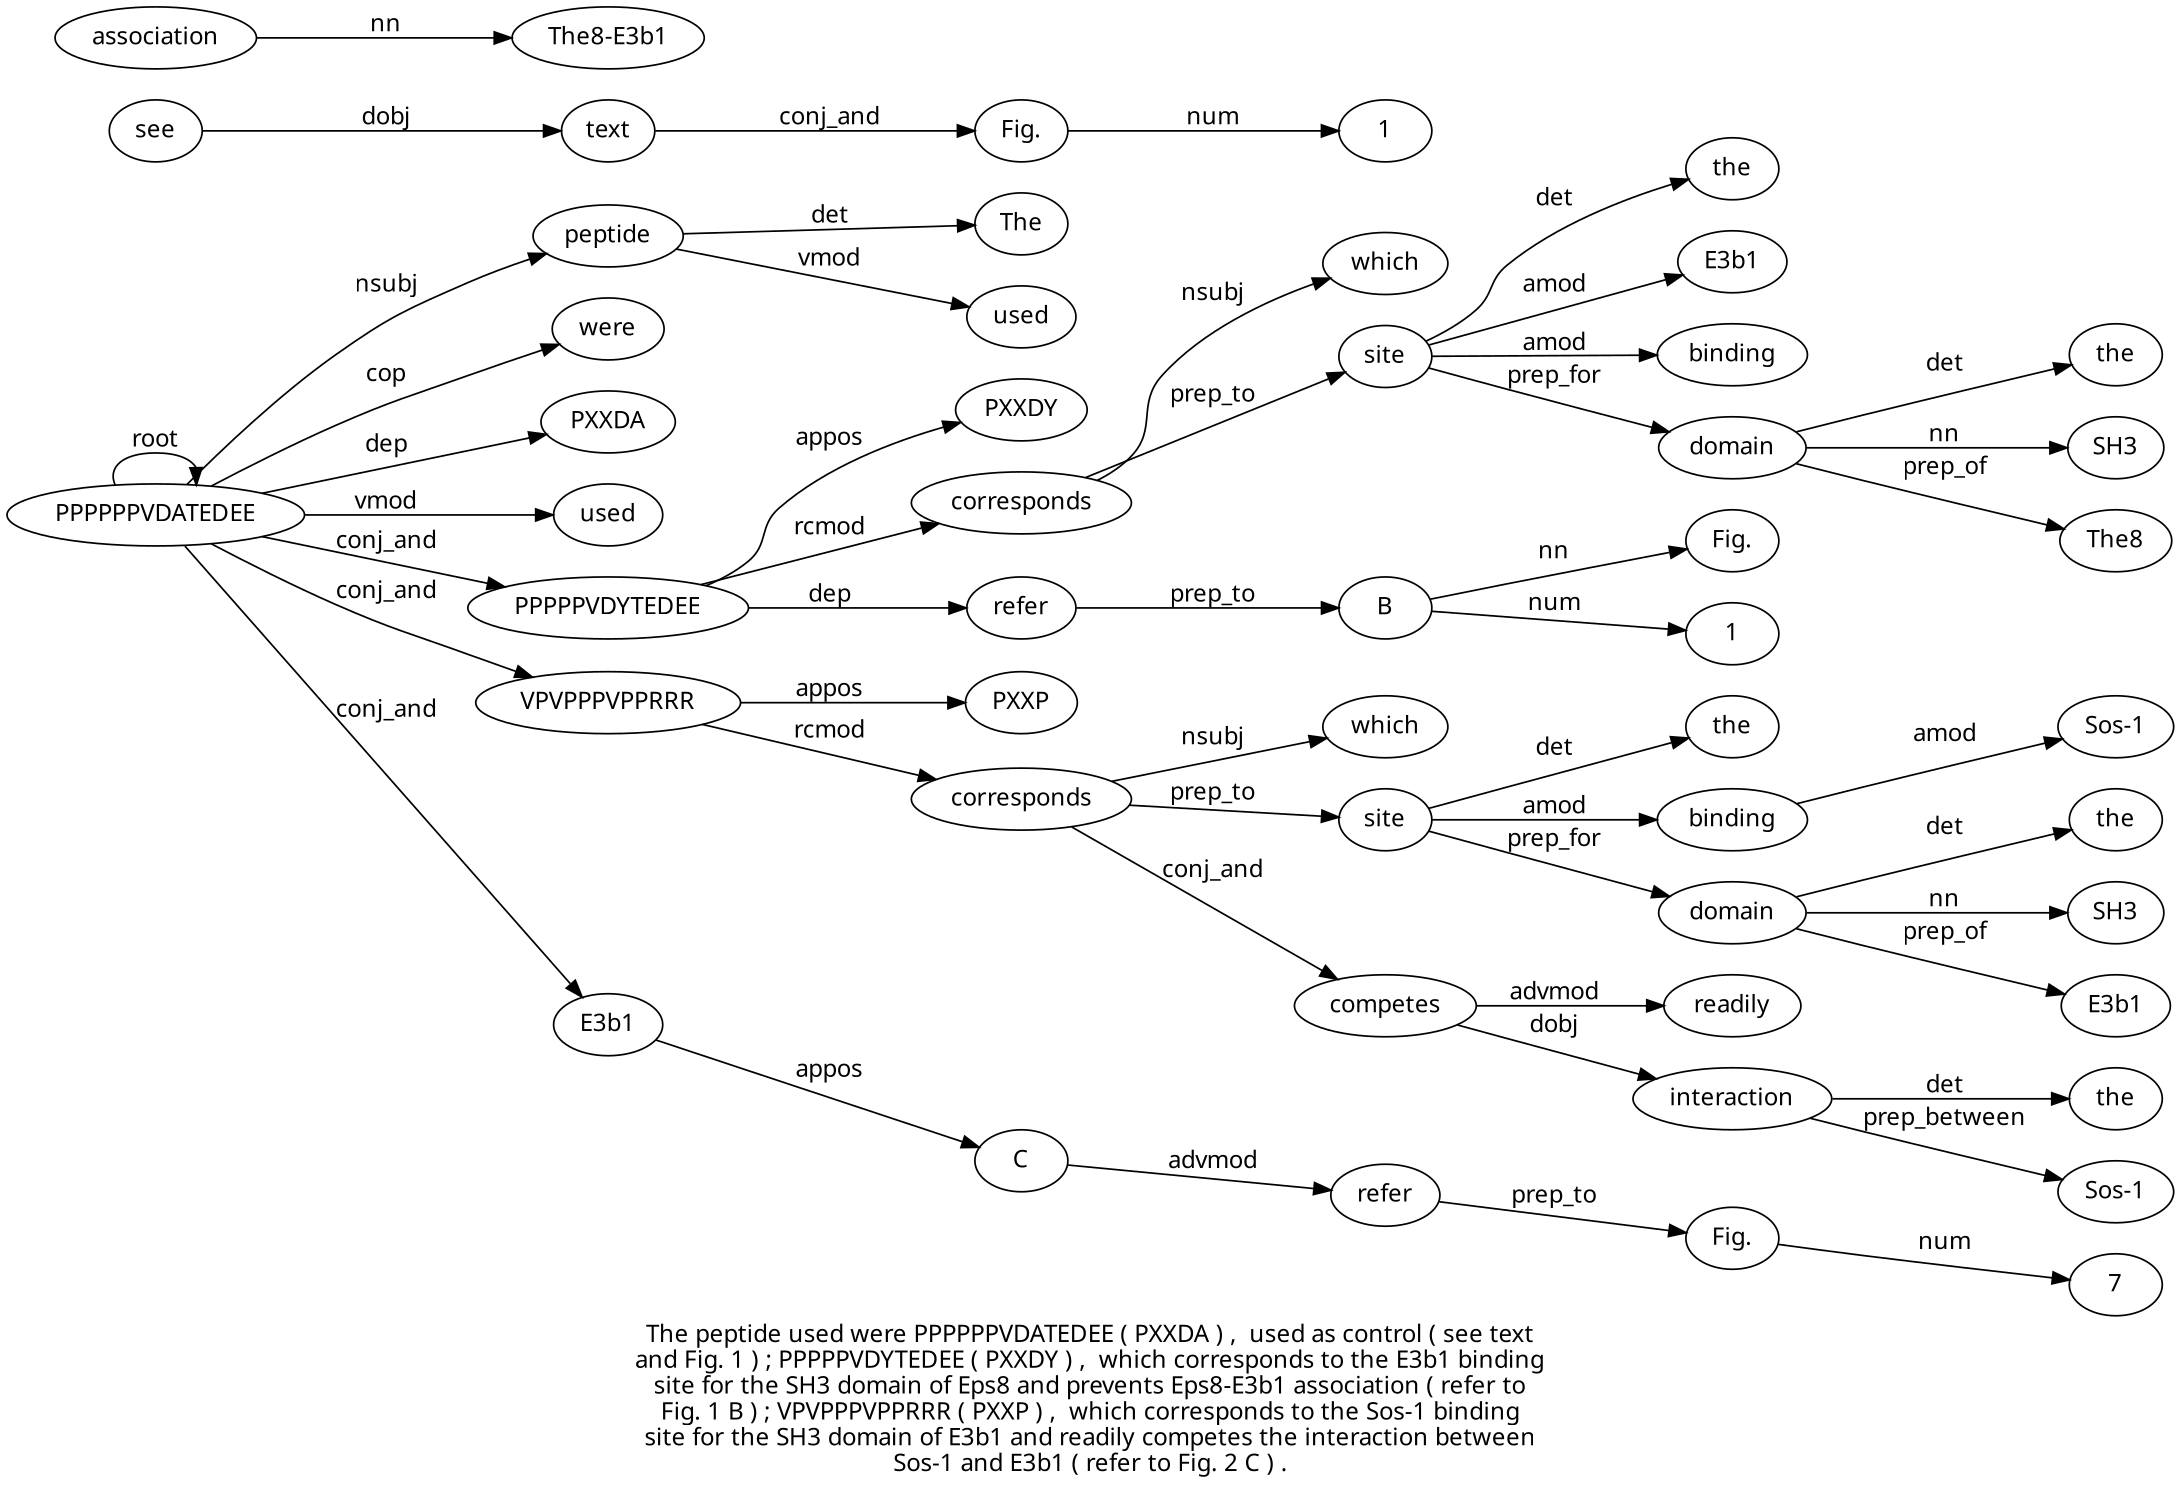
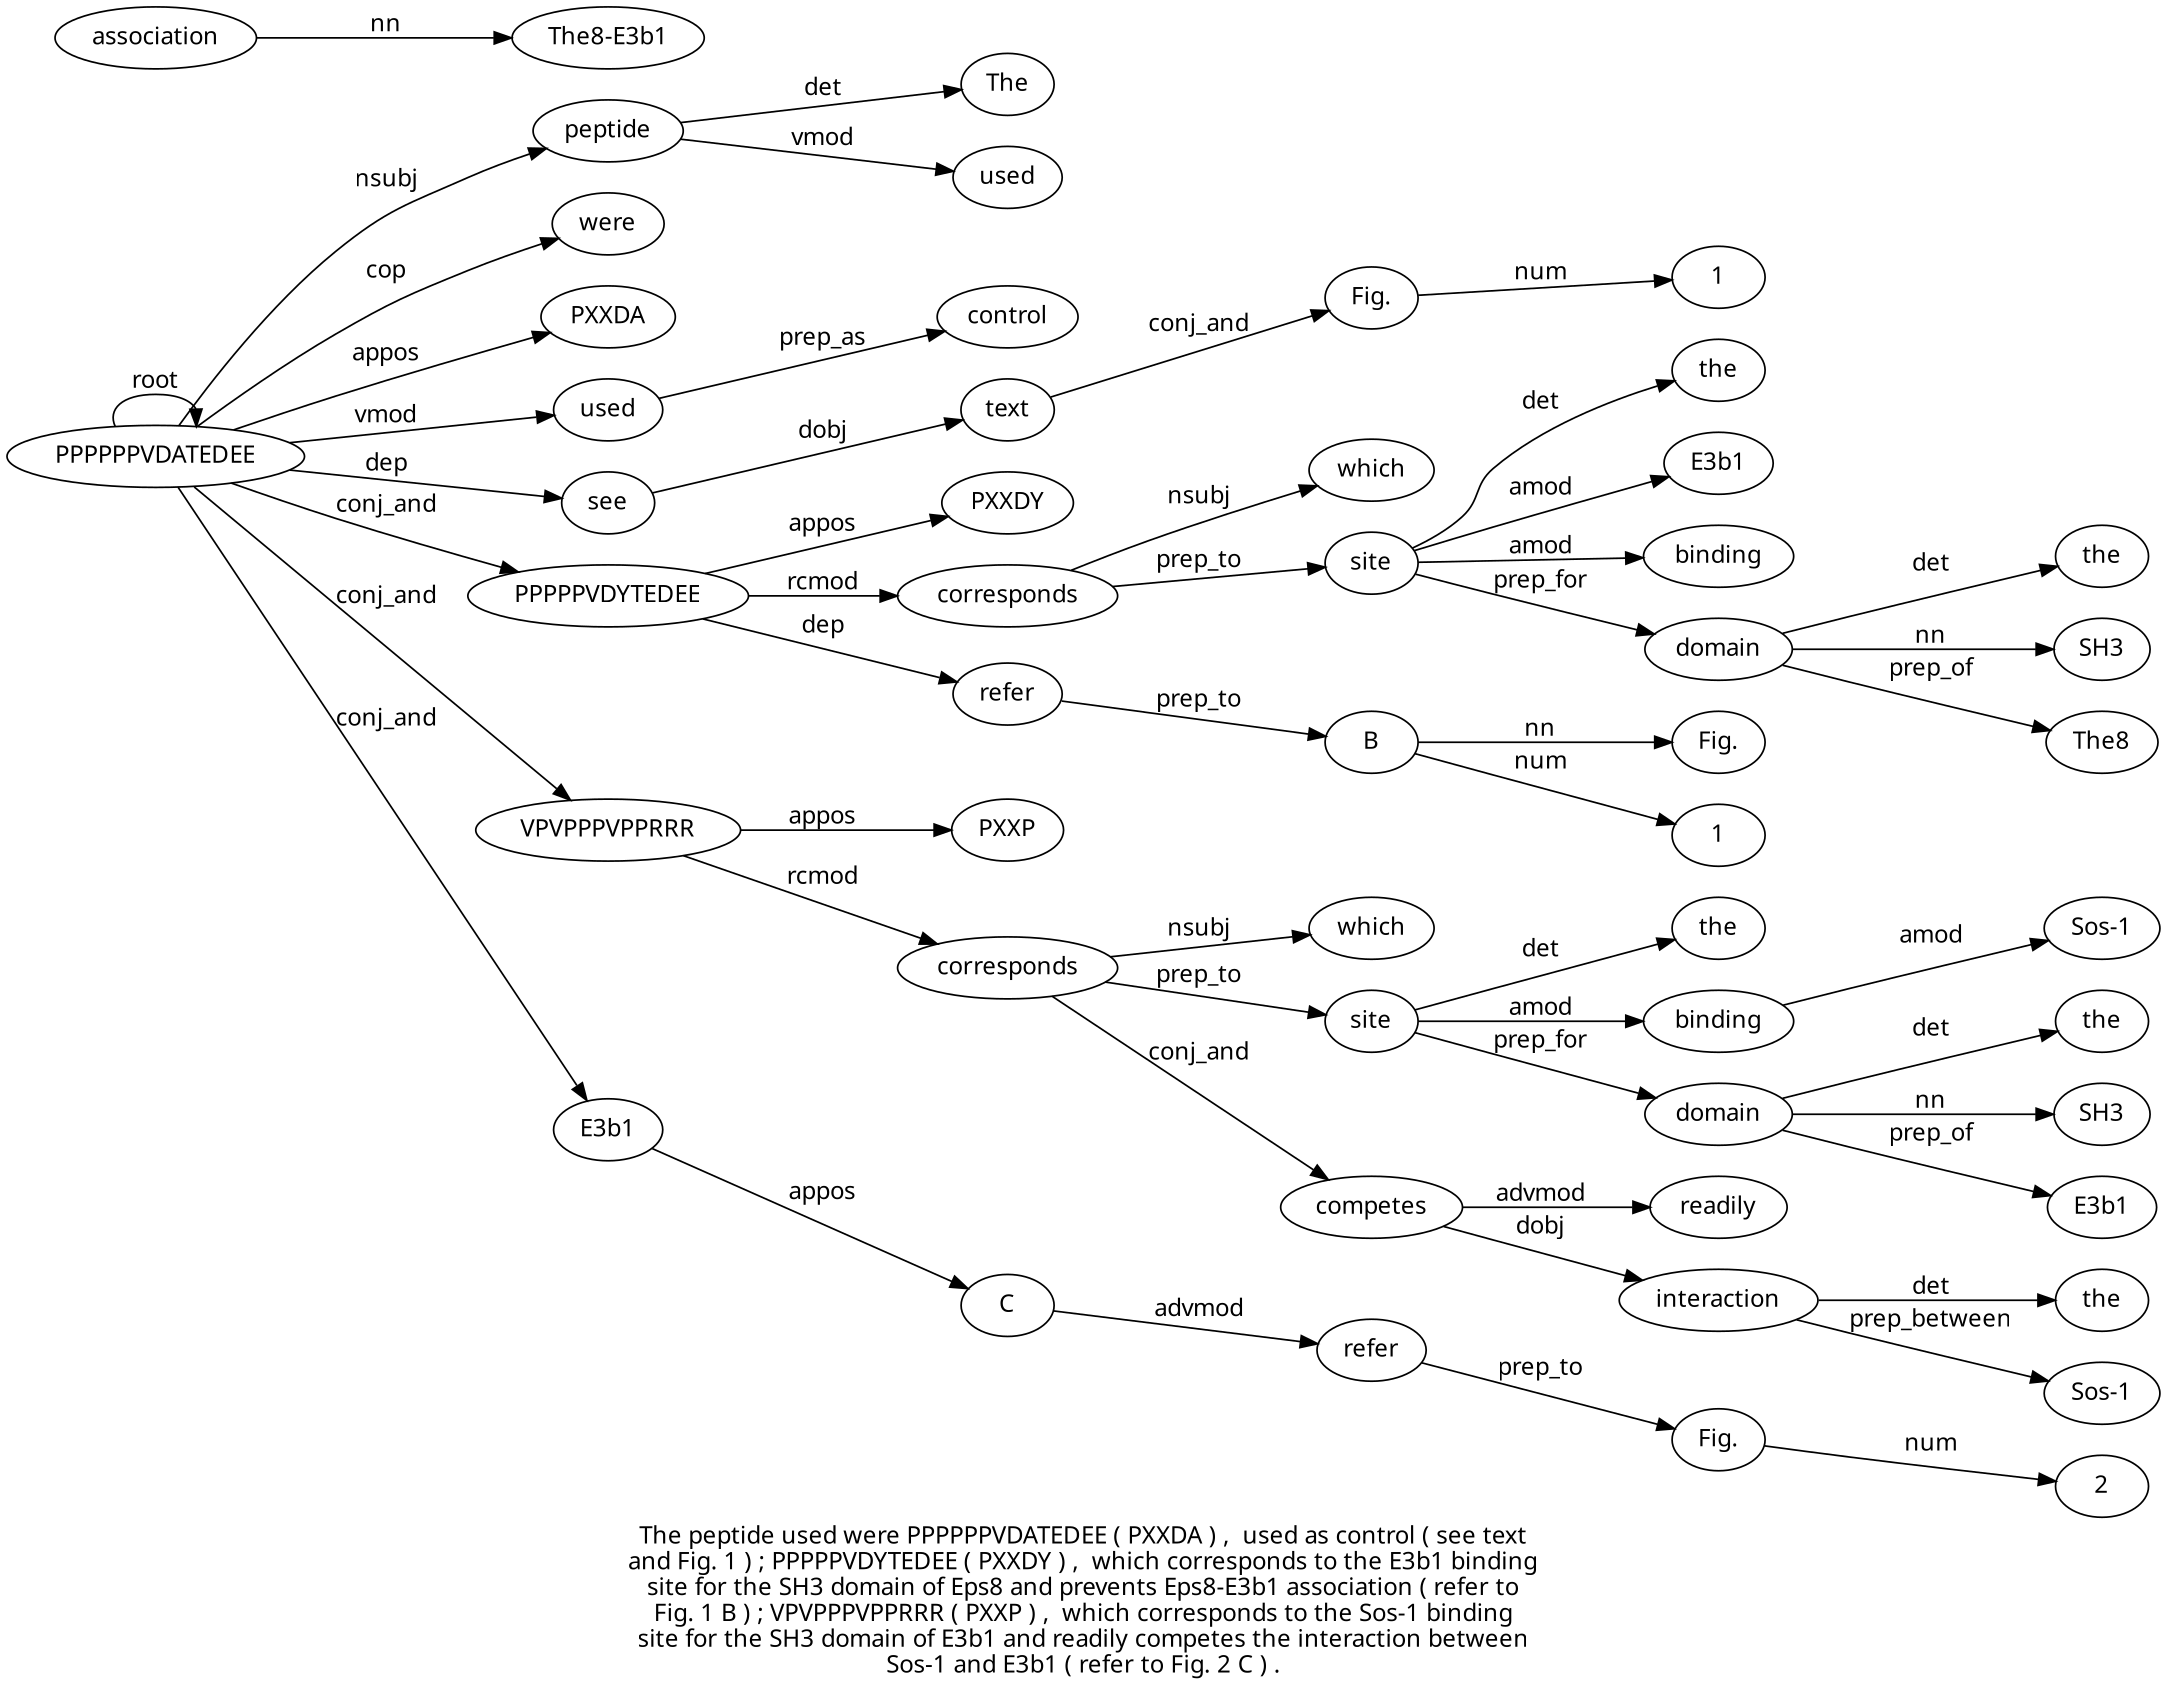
none -> (1008, 317)
(386, 445) -> (386, 354)
none -> (417, 483)
(2116, 1285) -> (2102, 1486)
